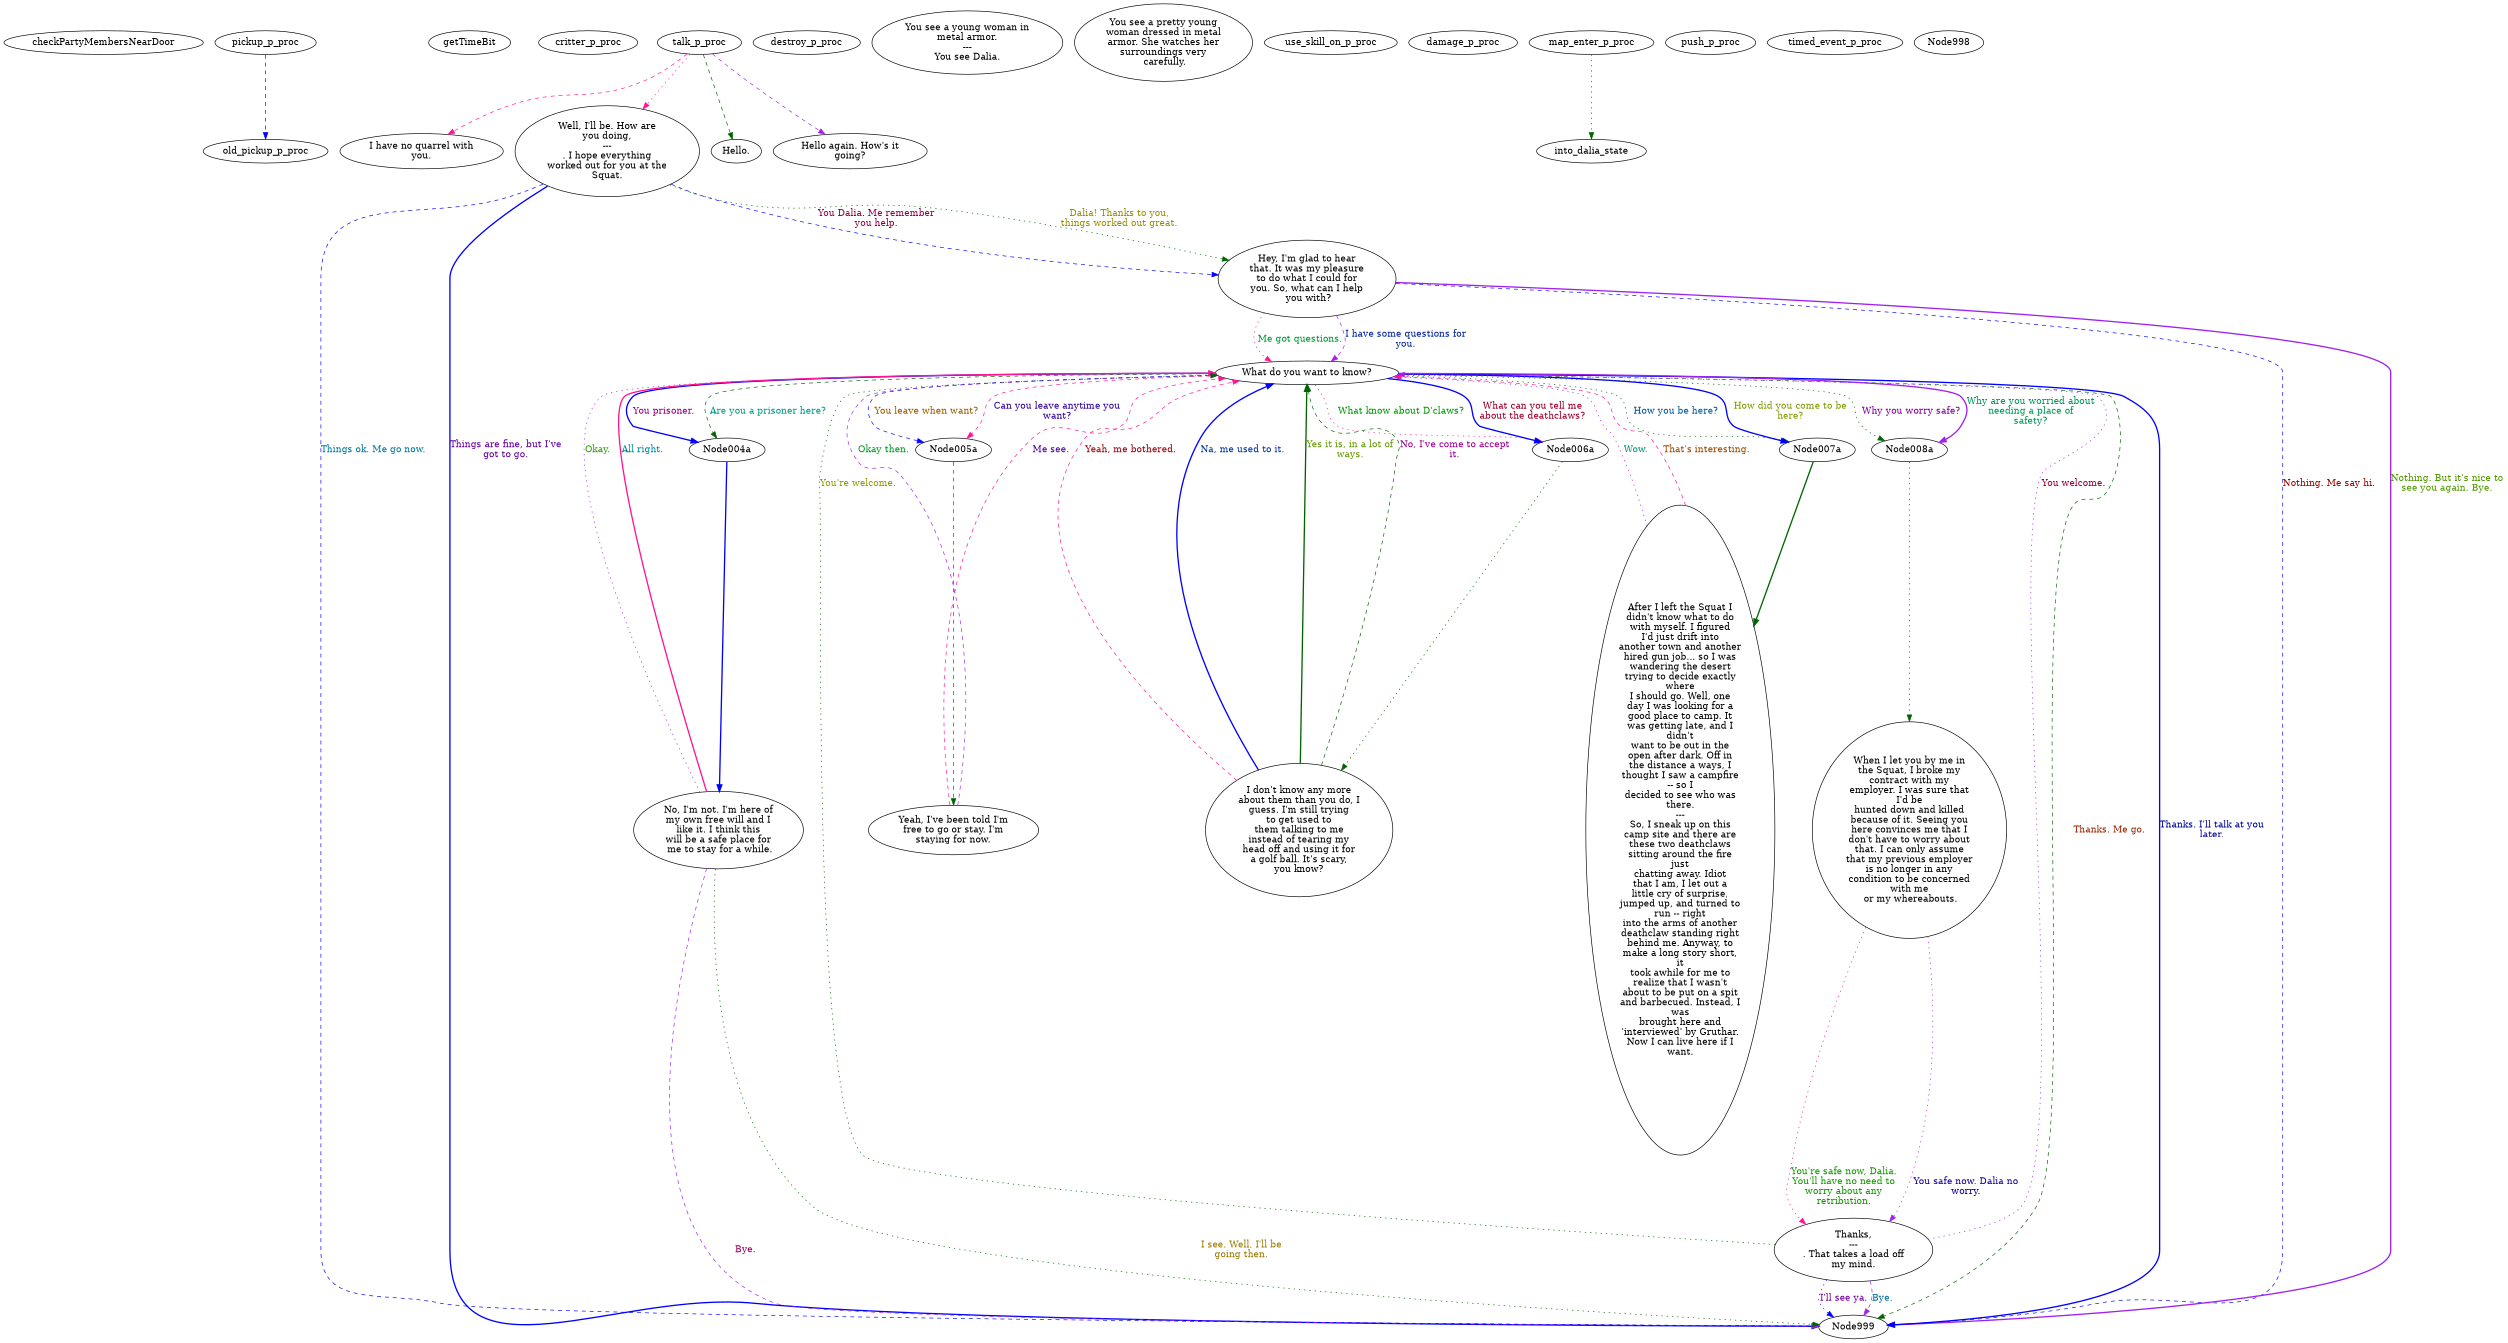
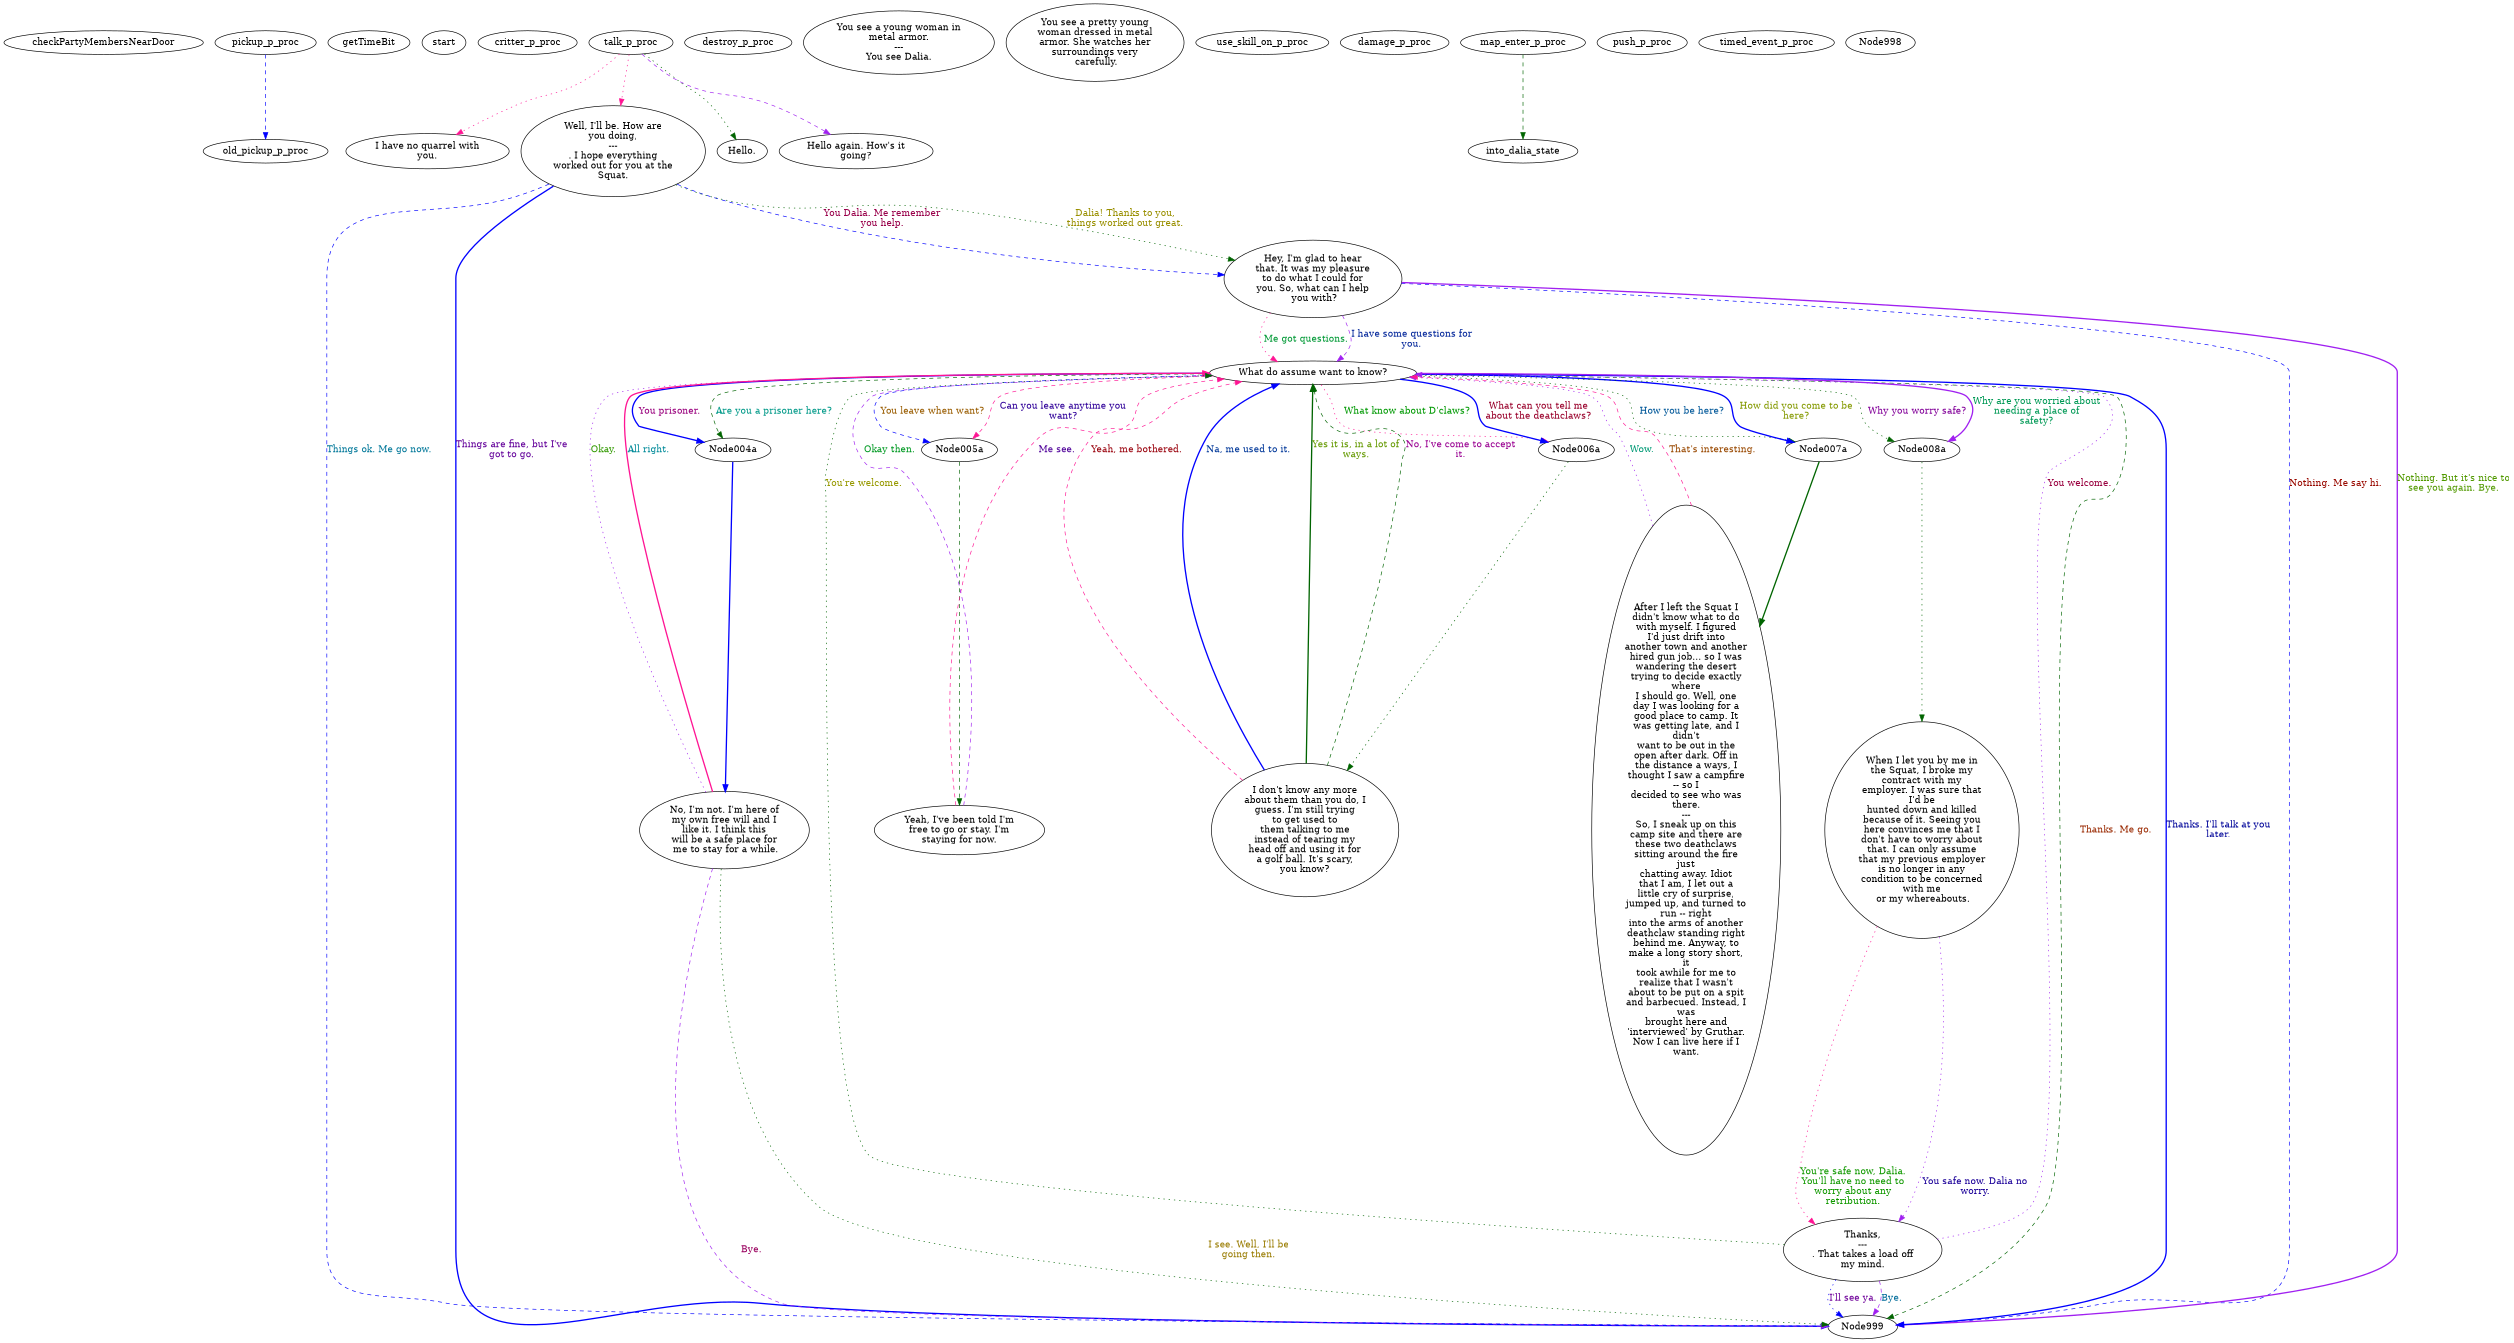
none -> (444, 43)
(1591, 93) -> (1523, 93)
(717, 94) -> (697, 94)
(572, 95) -> (543, 96)
(1307, 373) -> (1313, 373)
